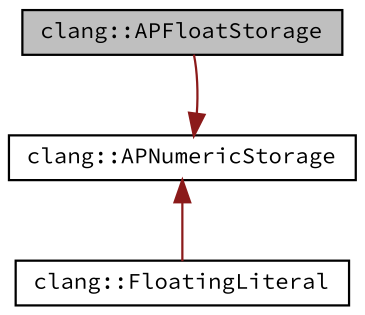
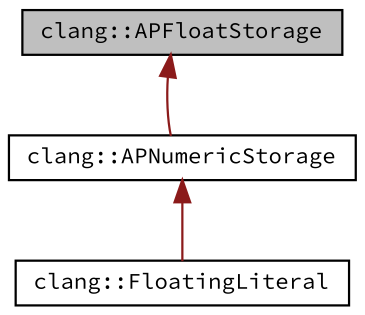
(197, 84) -> (168, 107)
